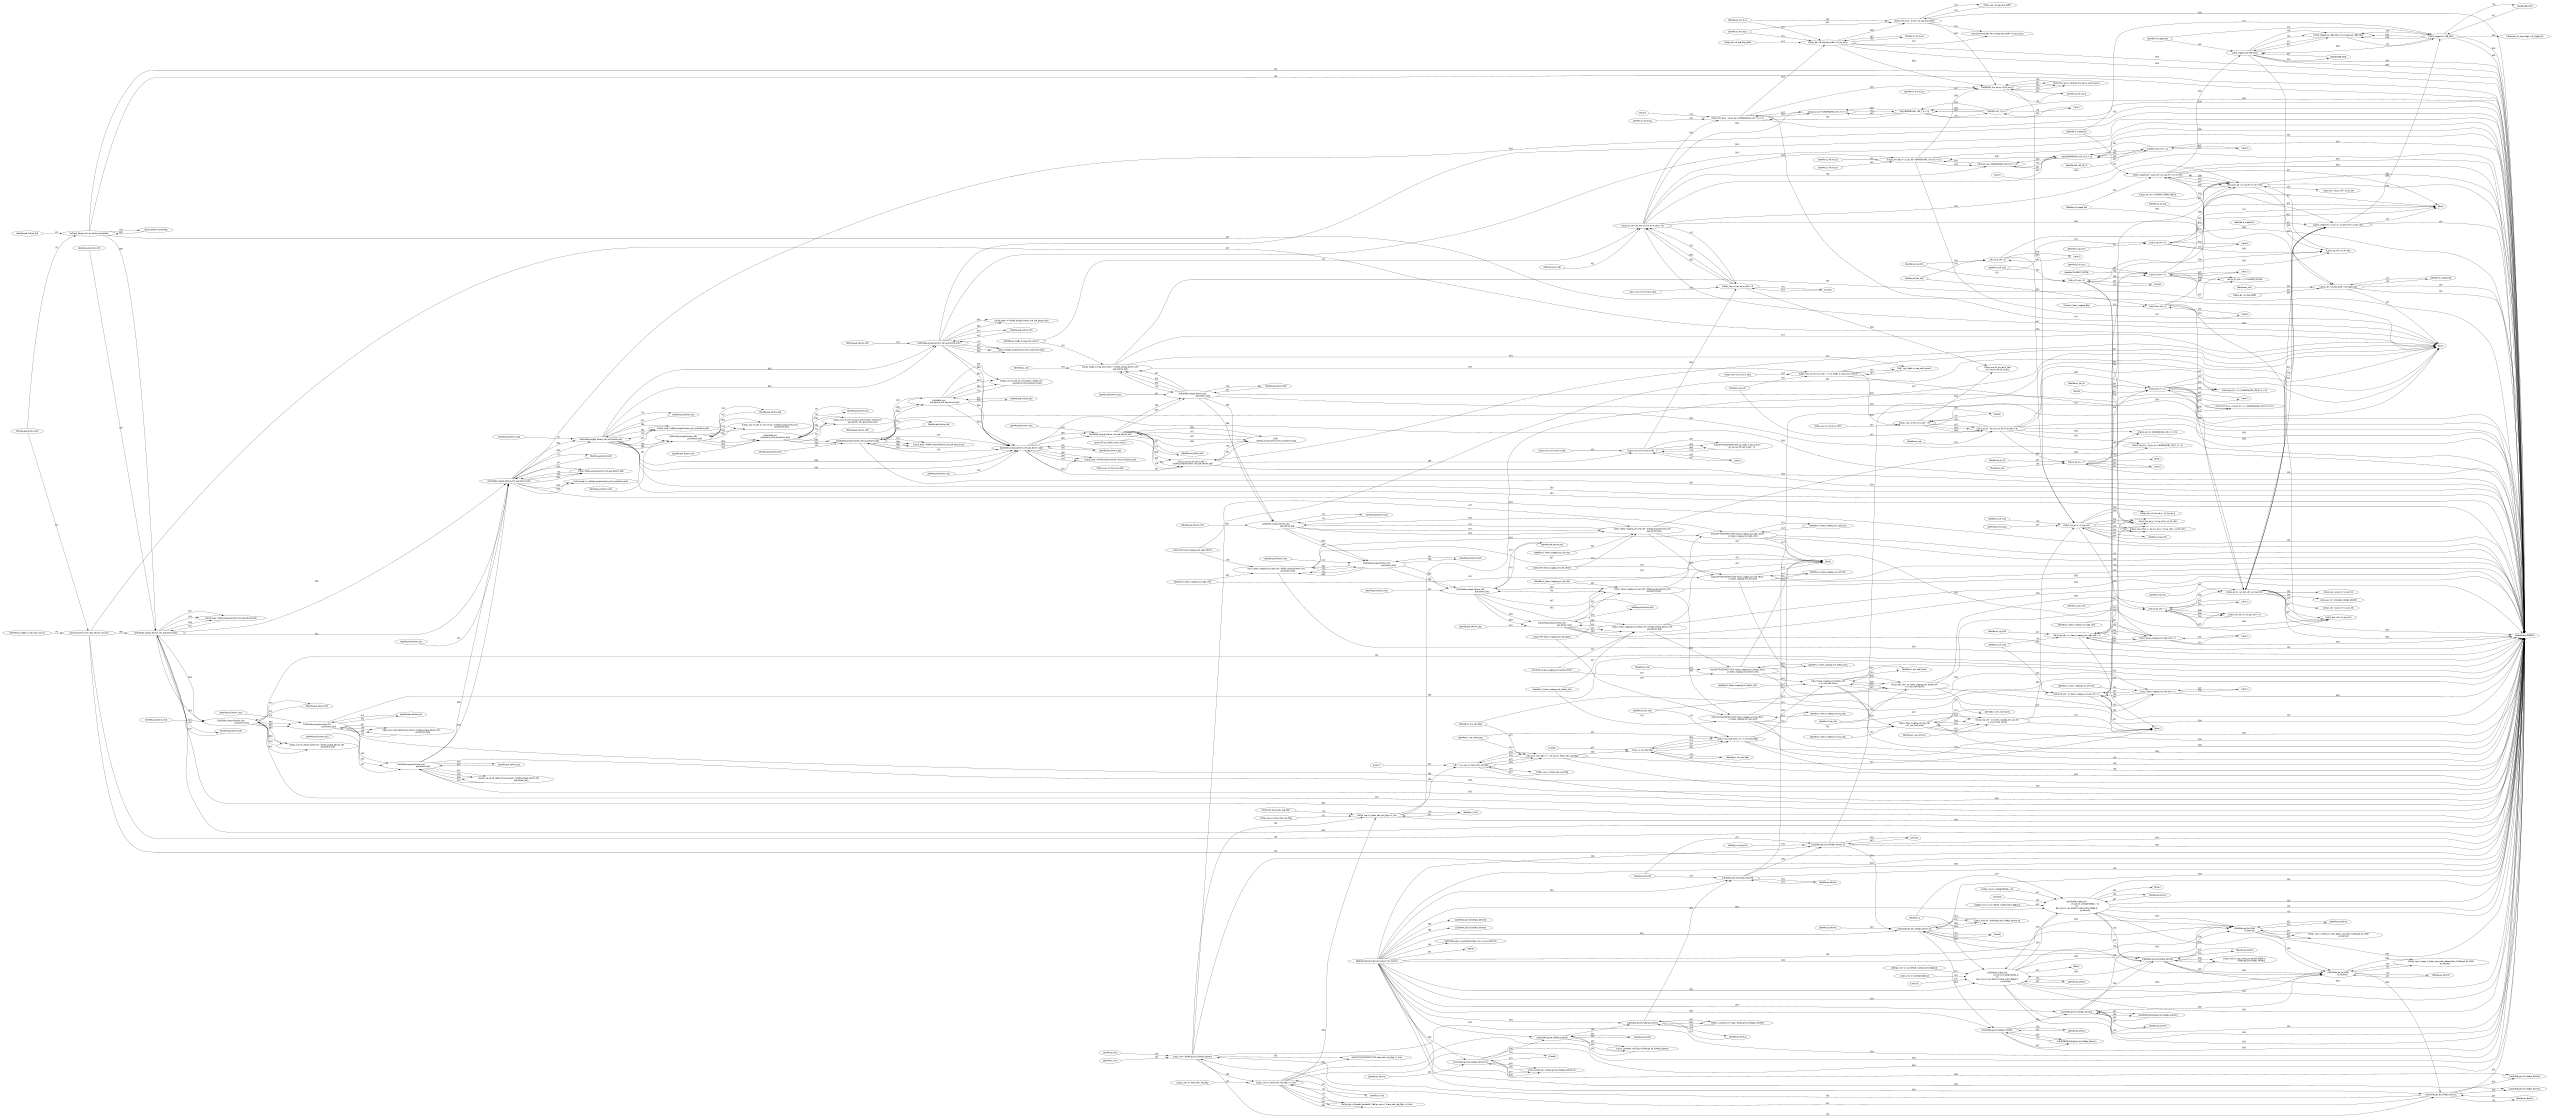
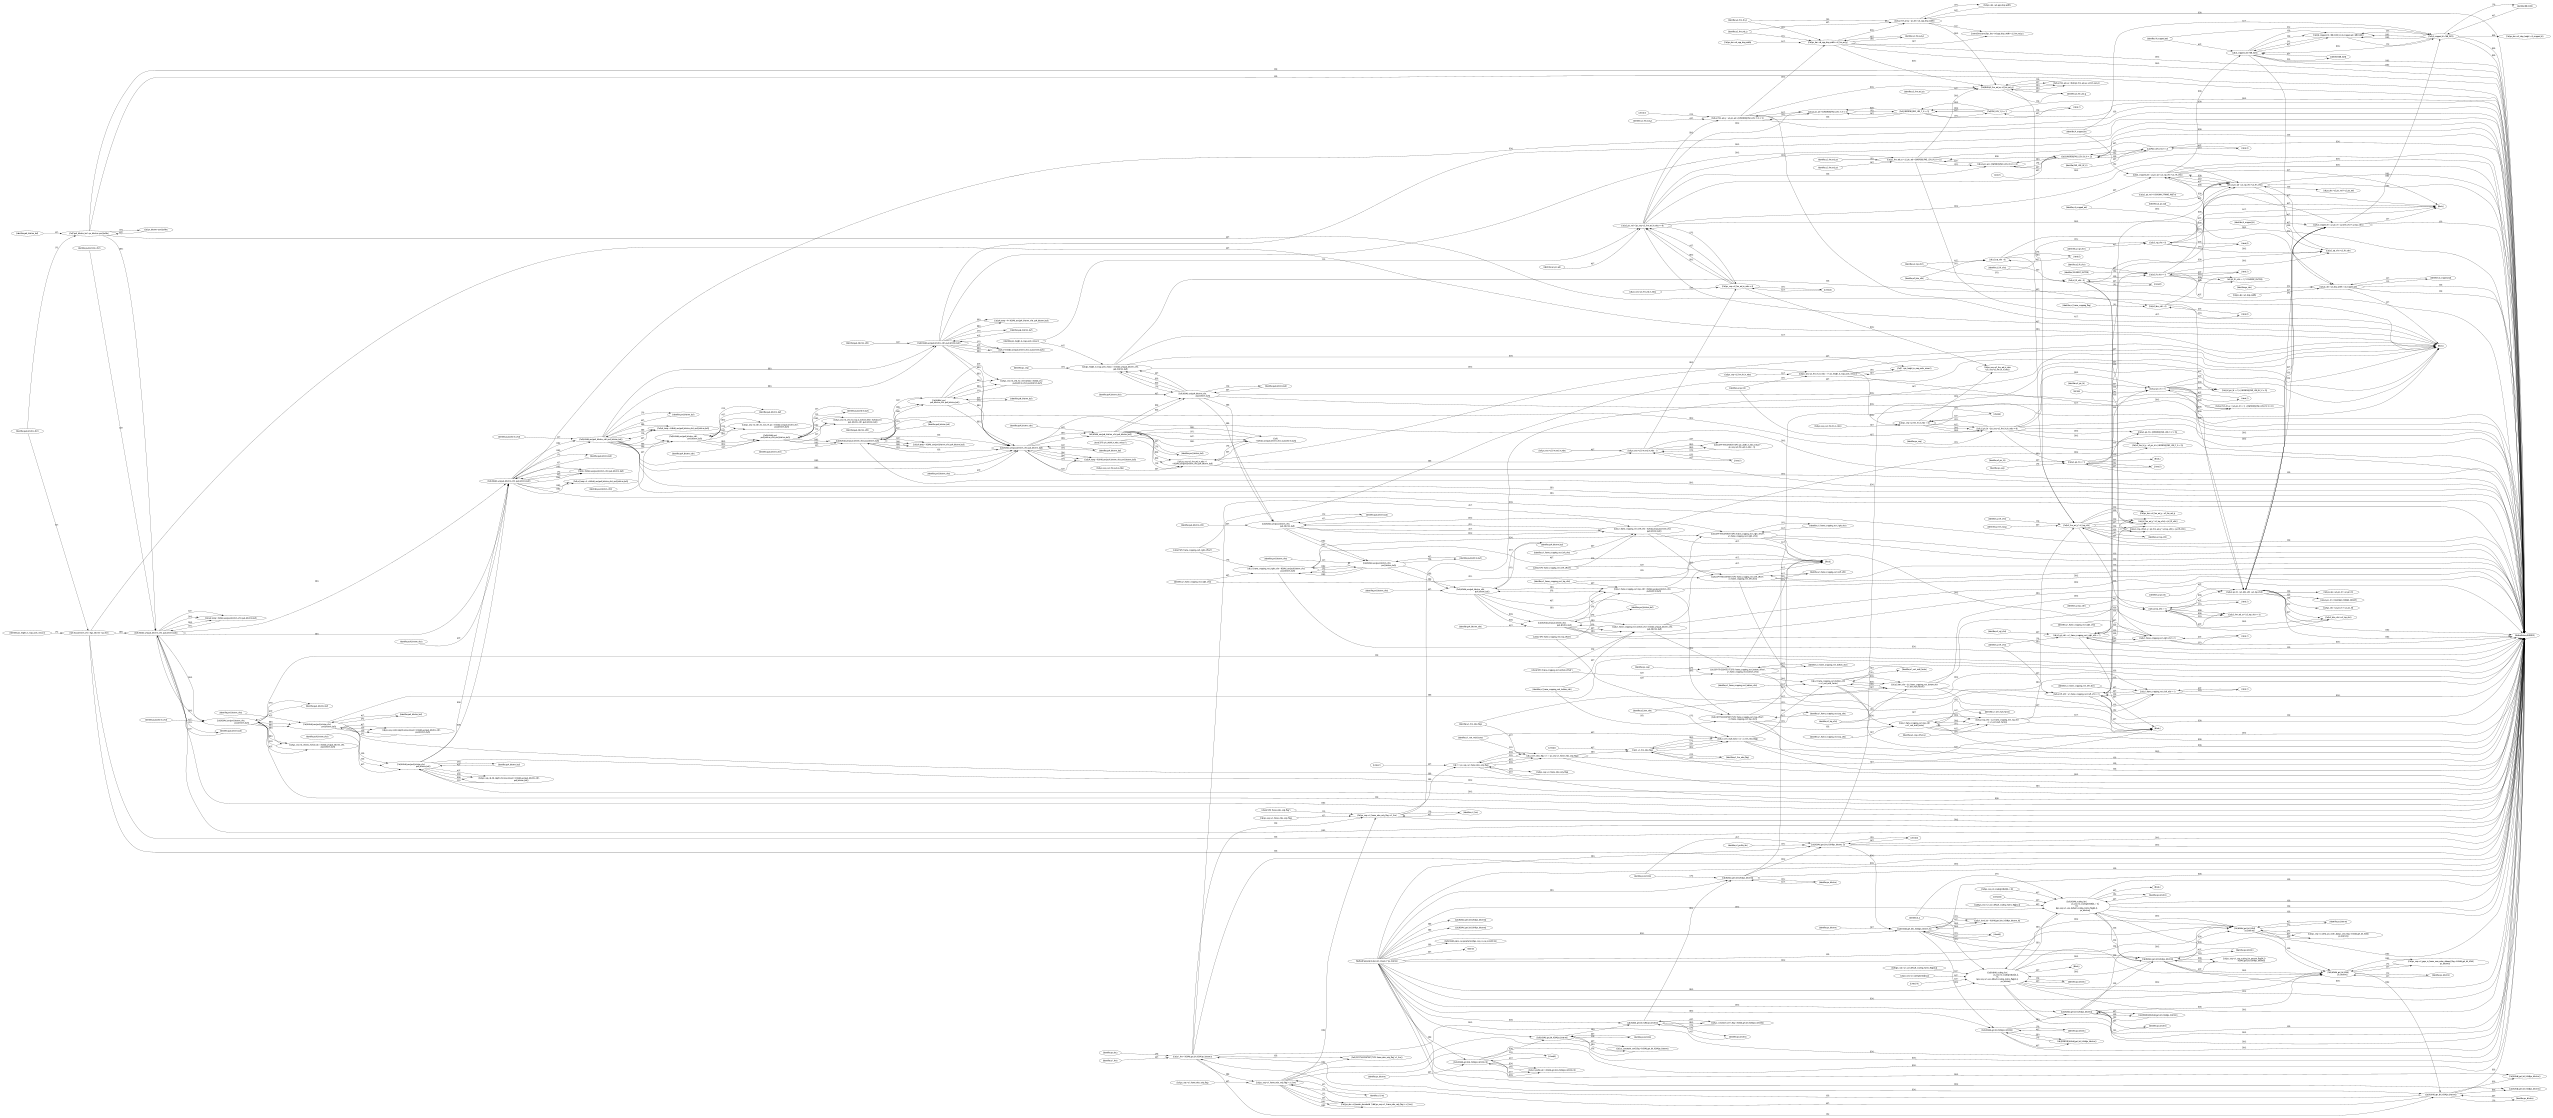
(2077, 305) -> (2077, 305)
(2291, 464) -> none
